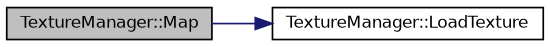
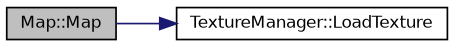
(109, 24) -> (61, 24)
